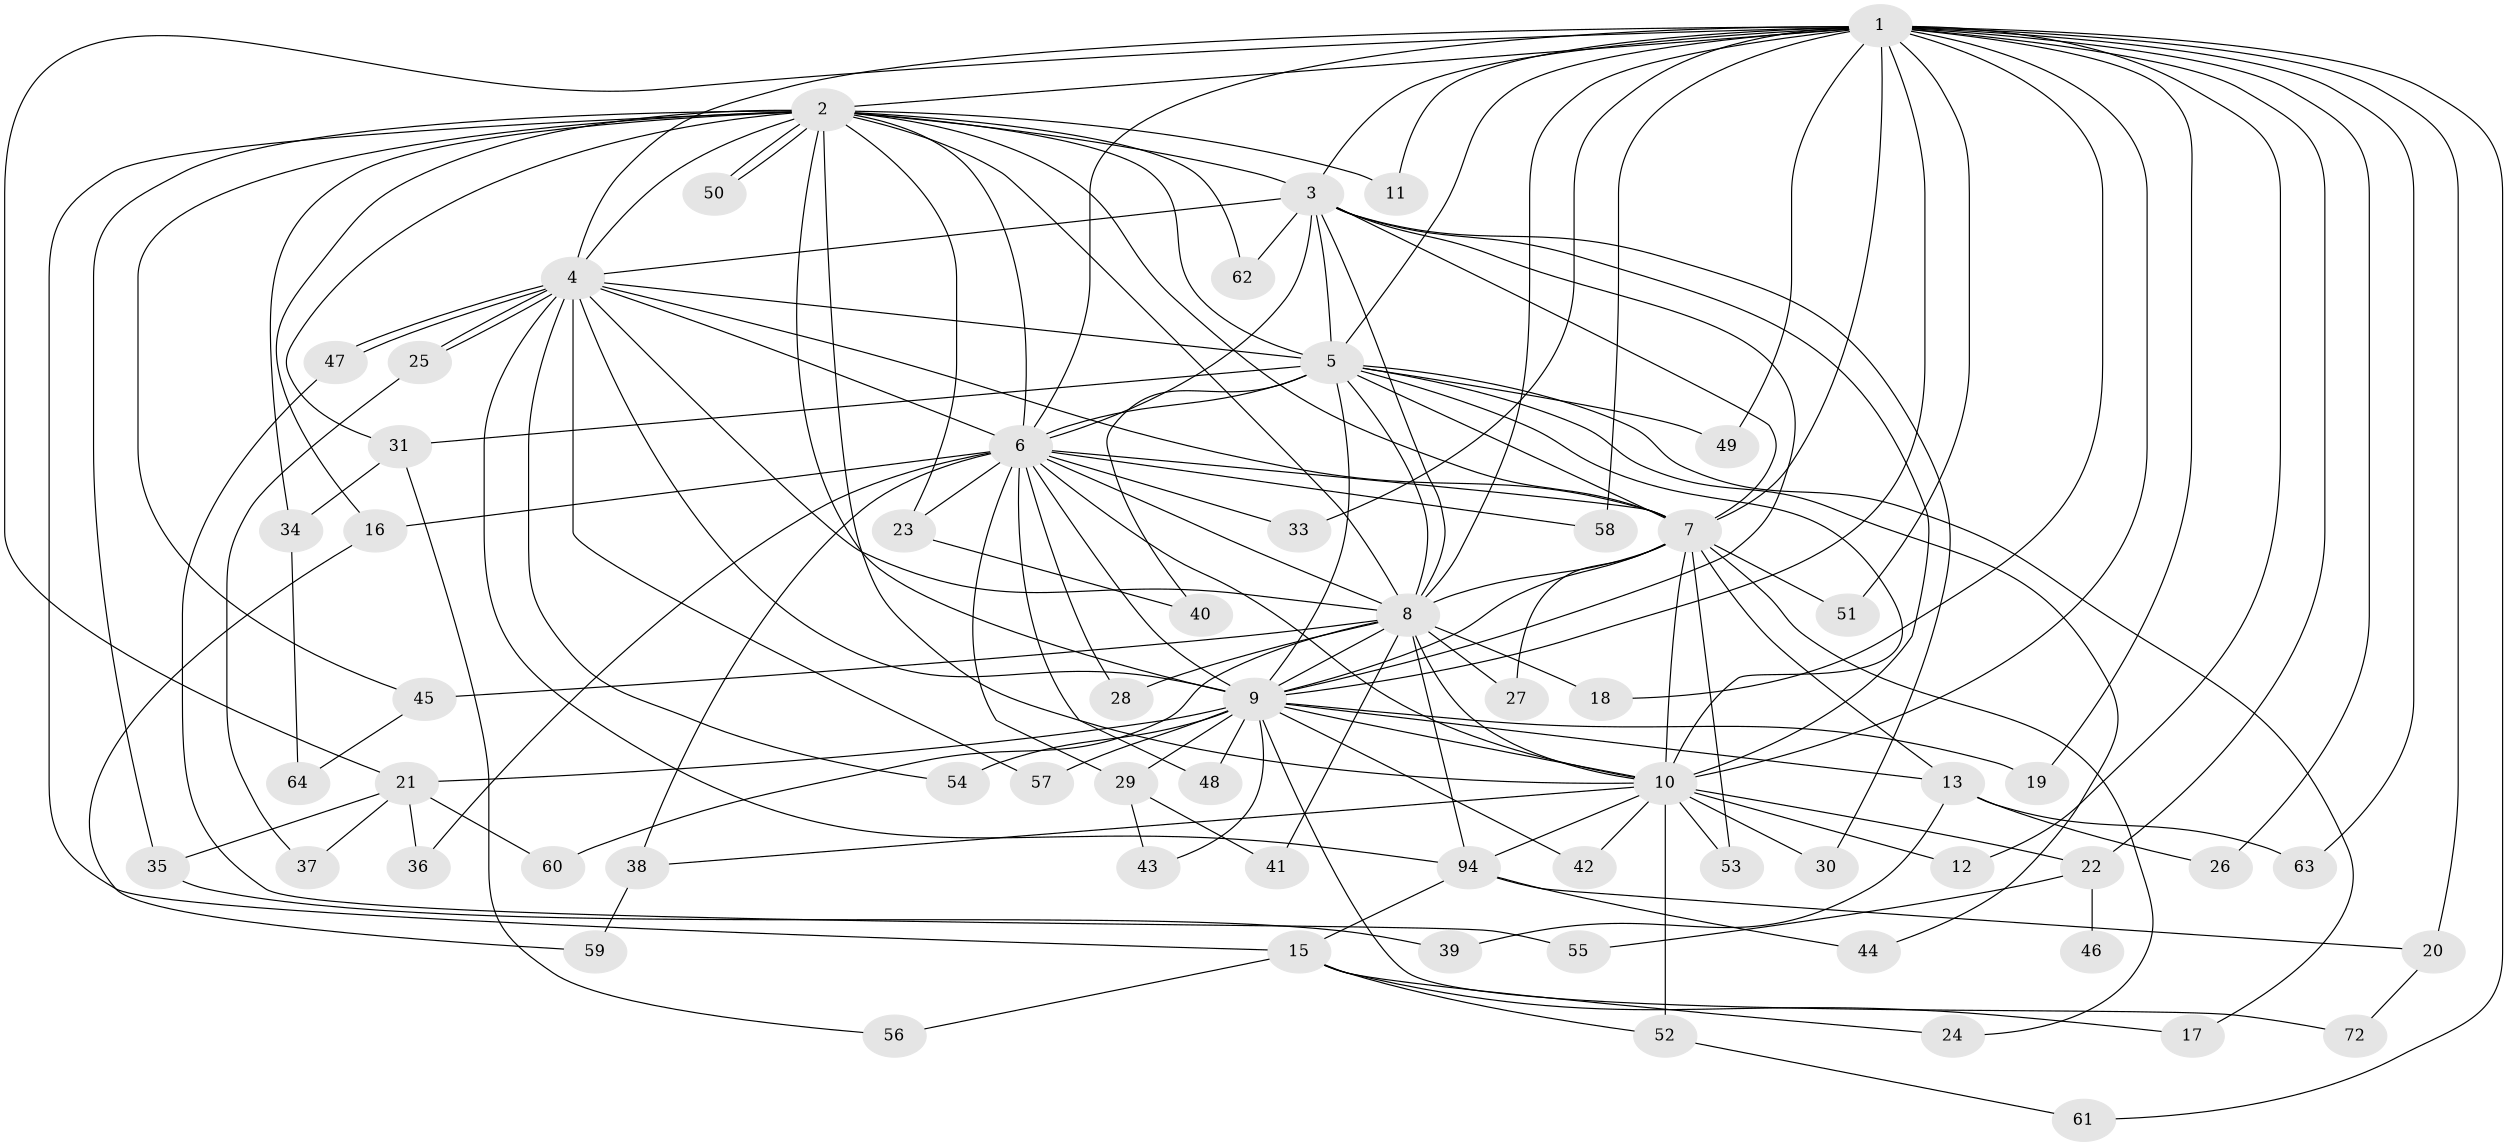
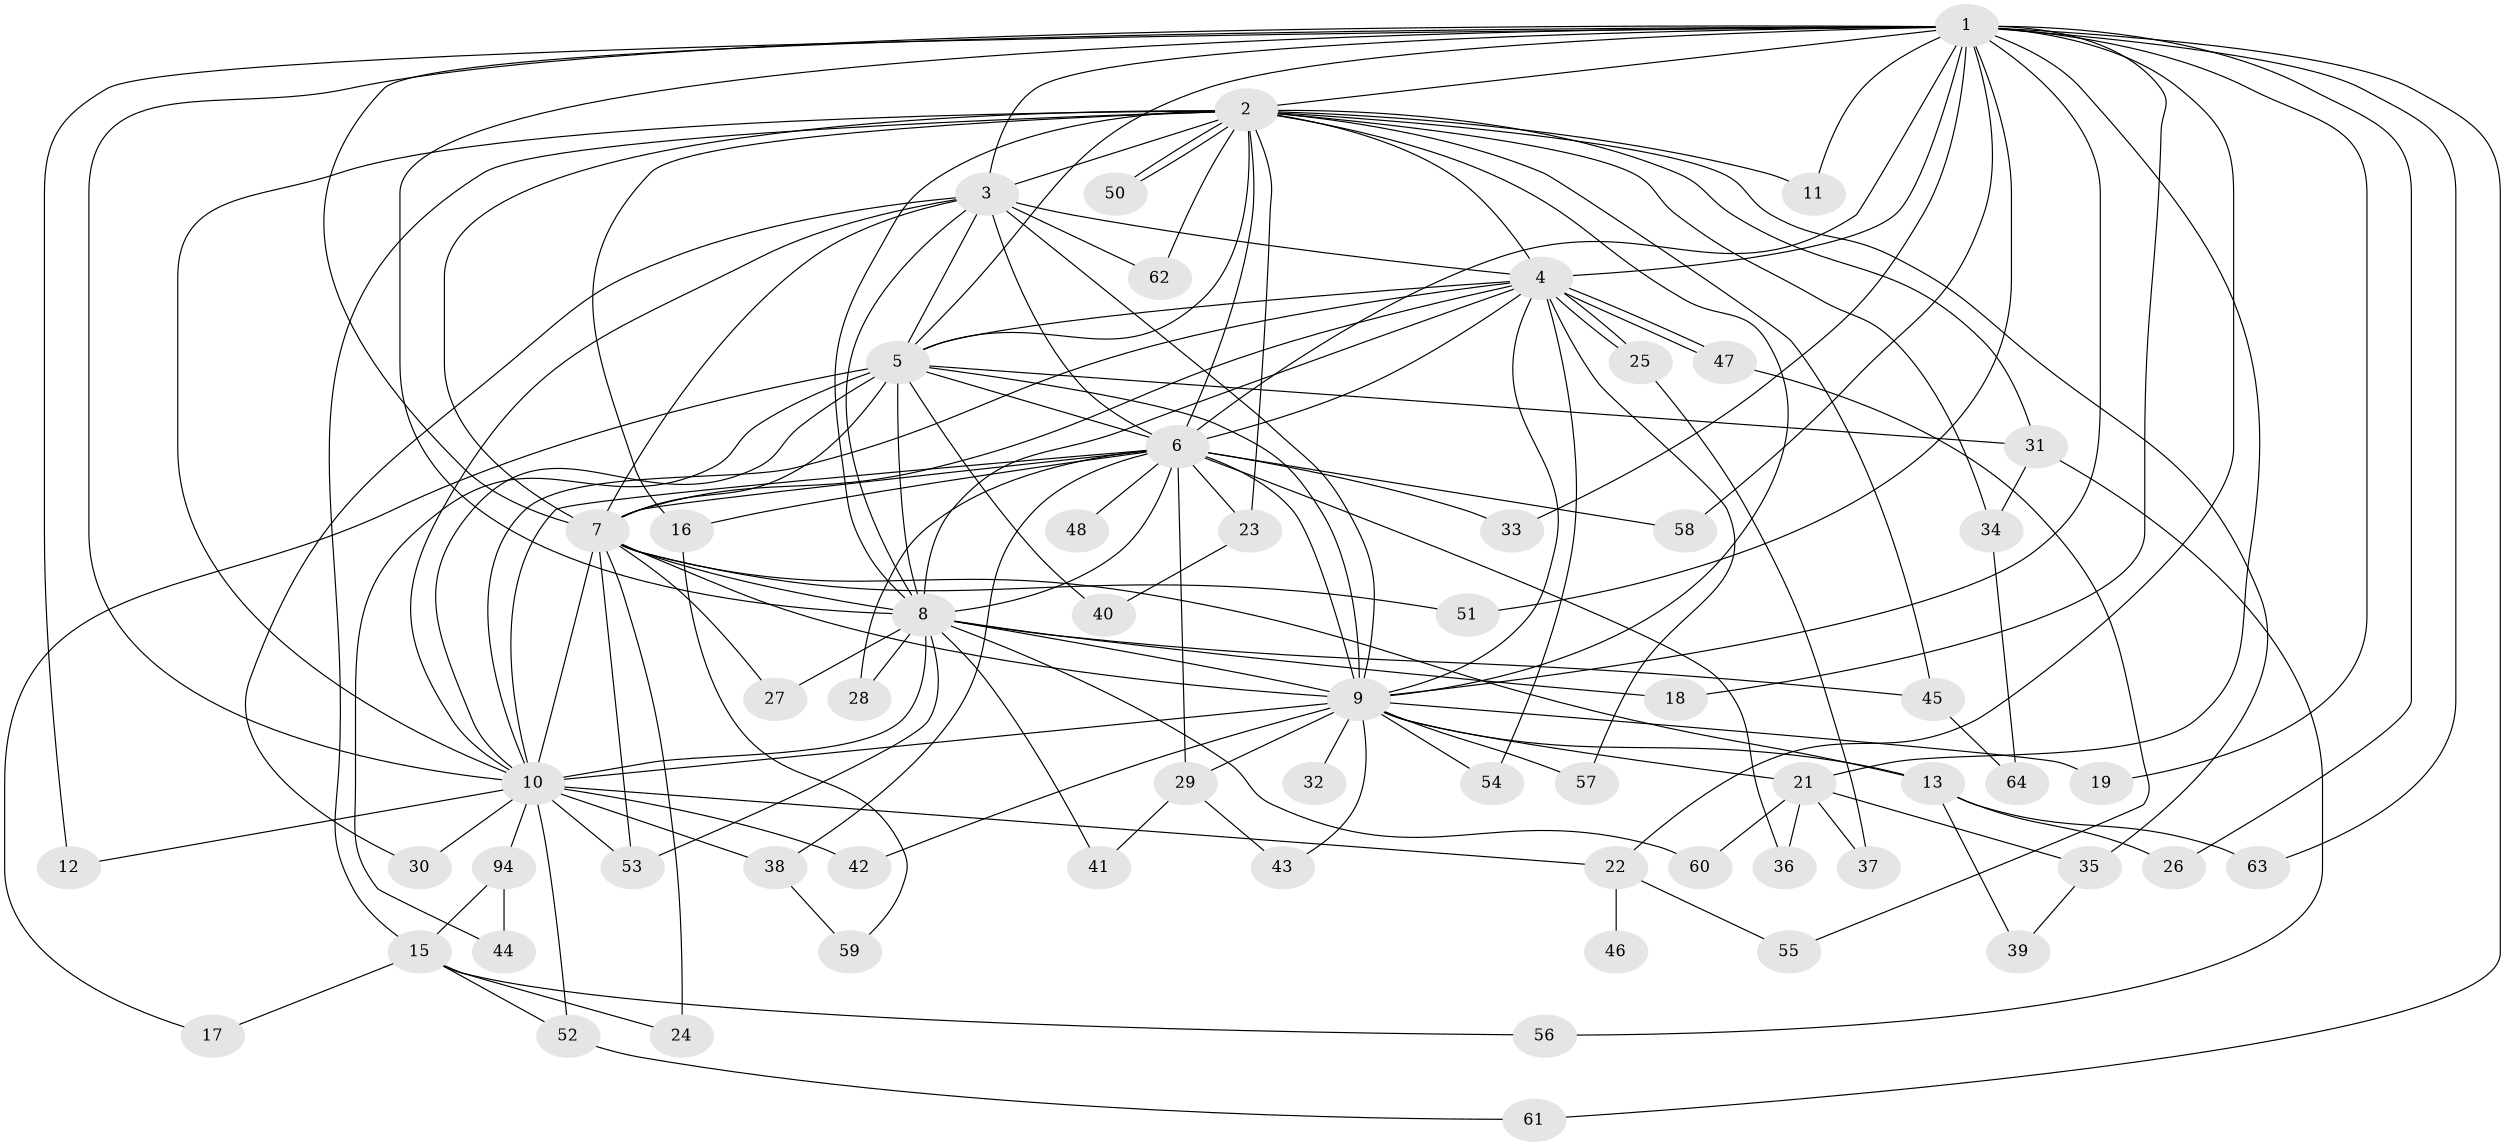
(1727, 447) -> none
(1233, 741) -> none
(1440, 747) -> (836, 775)
(765, 806) -> (890, 440)
(2434, 952) -> none
(2355, 1036) -> (1314, 784)
